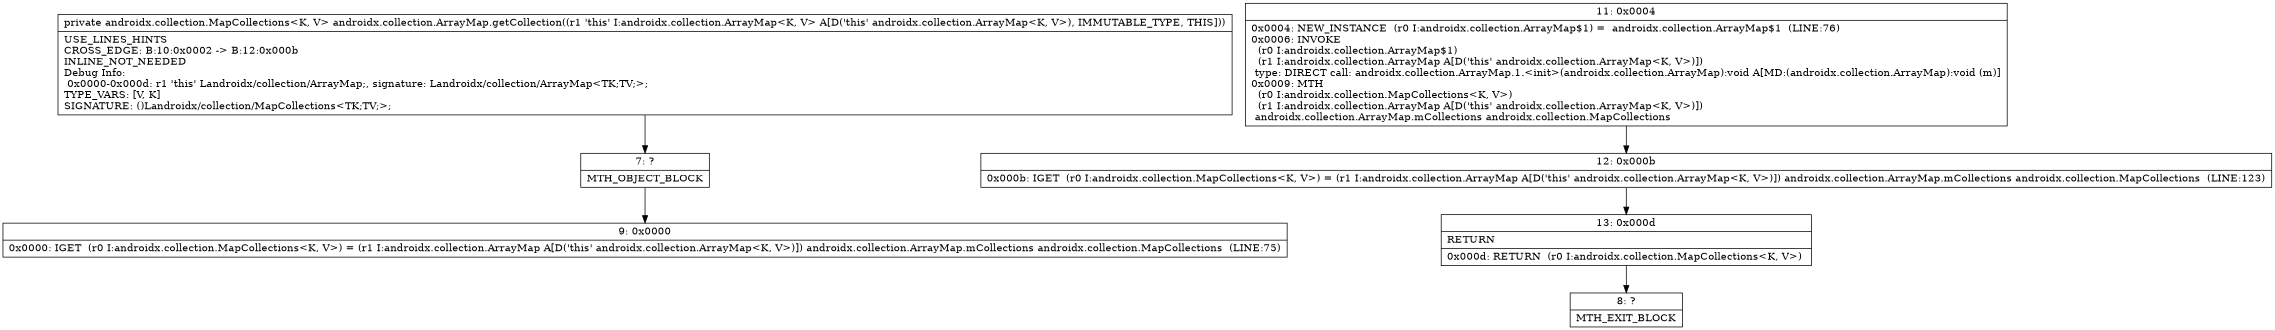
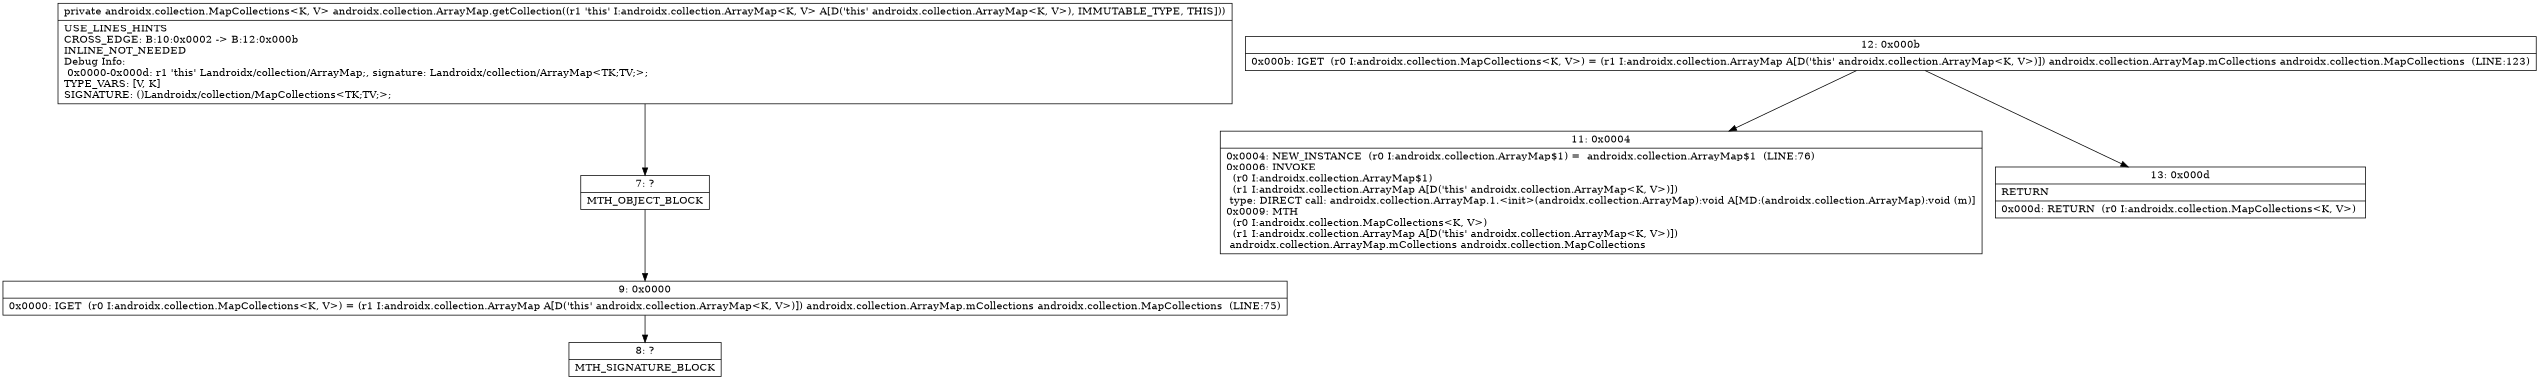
(1626, 136) -> (1796, 99)
(1626, 276) -> (645, 325)
(1626, 318) -> (645, 368)
